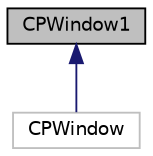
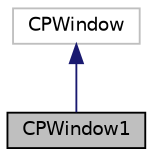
(76, 88) -> (76, 88)
